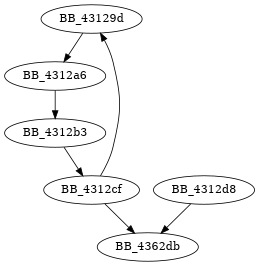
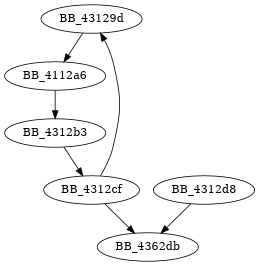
(55, 76) -> (55, 76)
